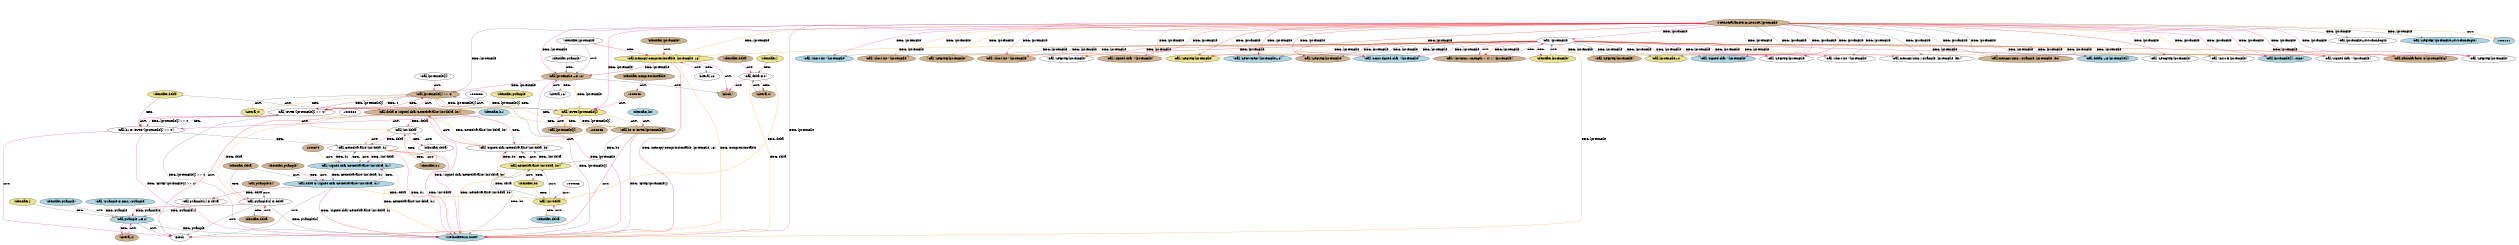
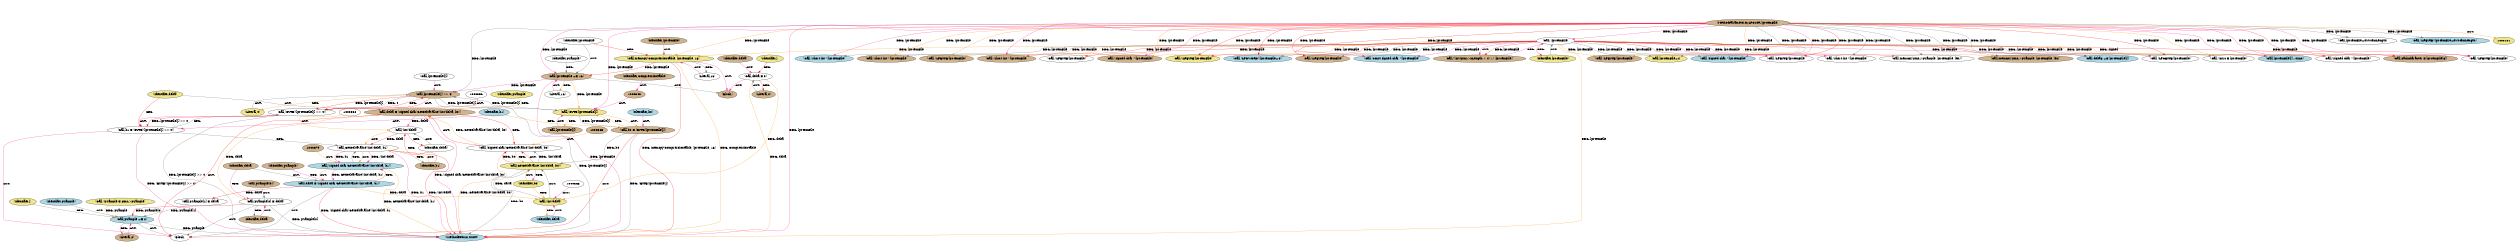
(2504, 41) -> (2504, 41)
none -> (1962, 49)
(2109, 50) -> (2109, 50)
(529, 111) -> (613, 121)
(120, 202) -> (120, 202)
